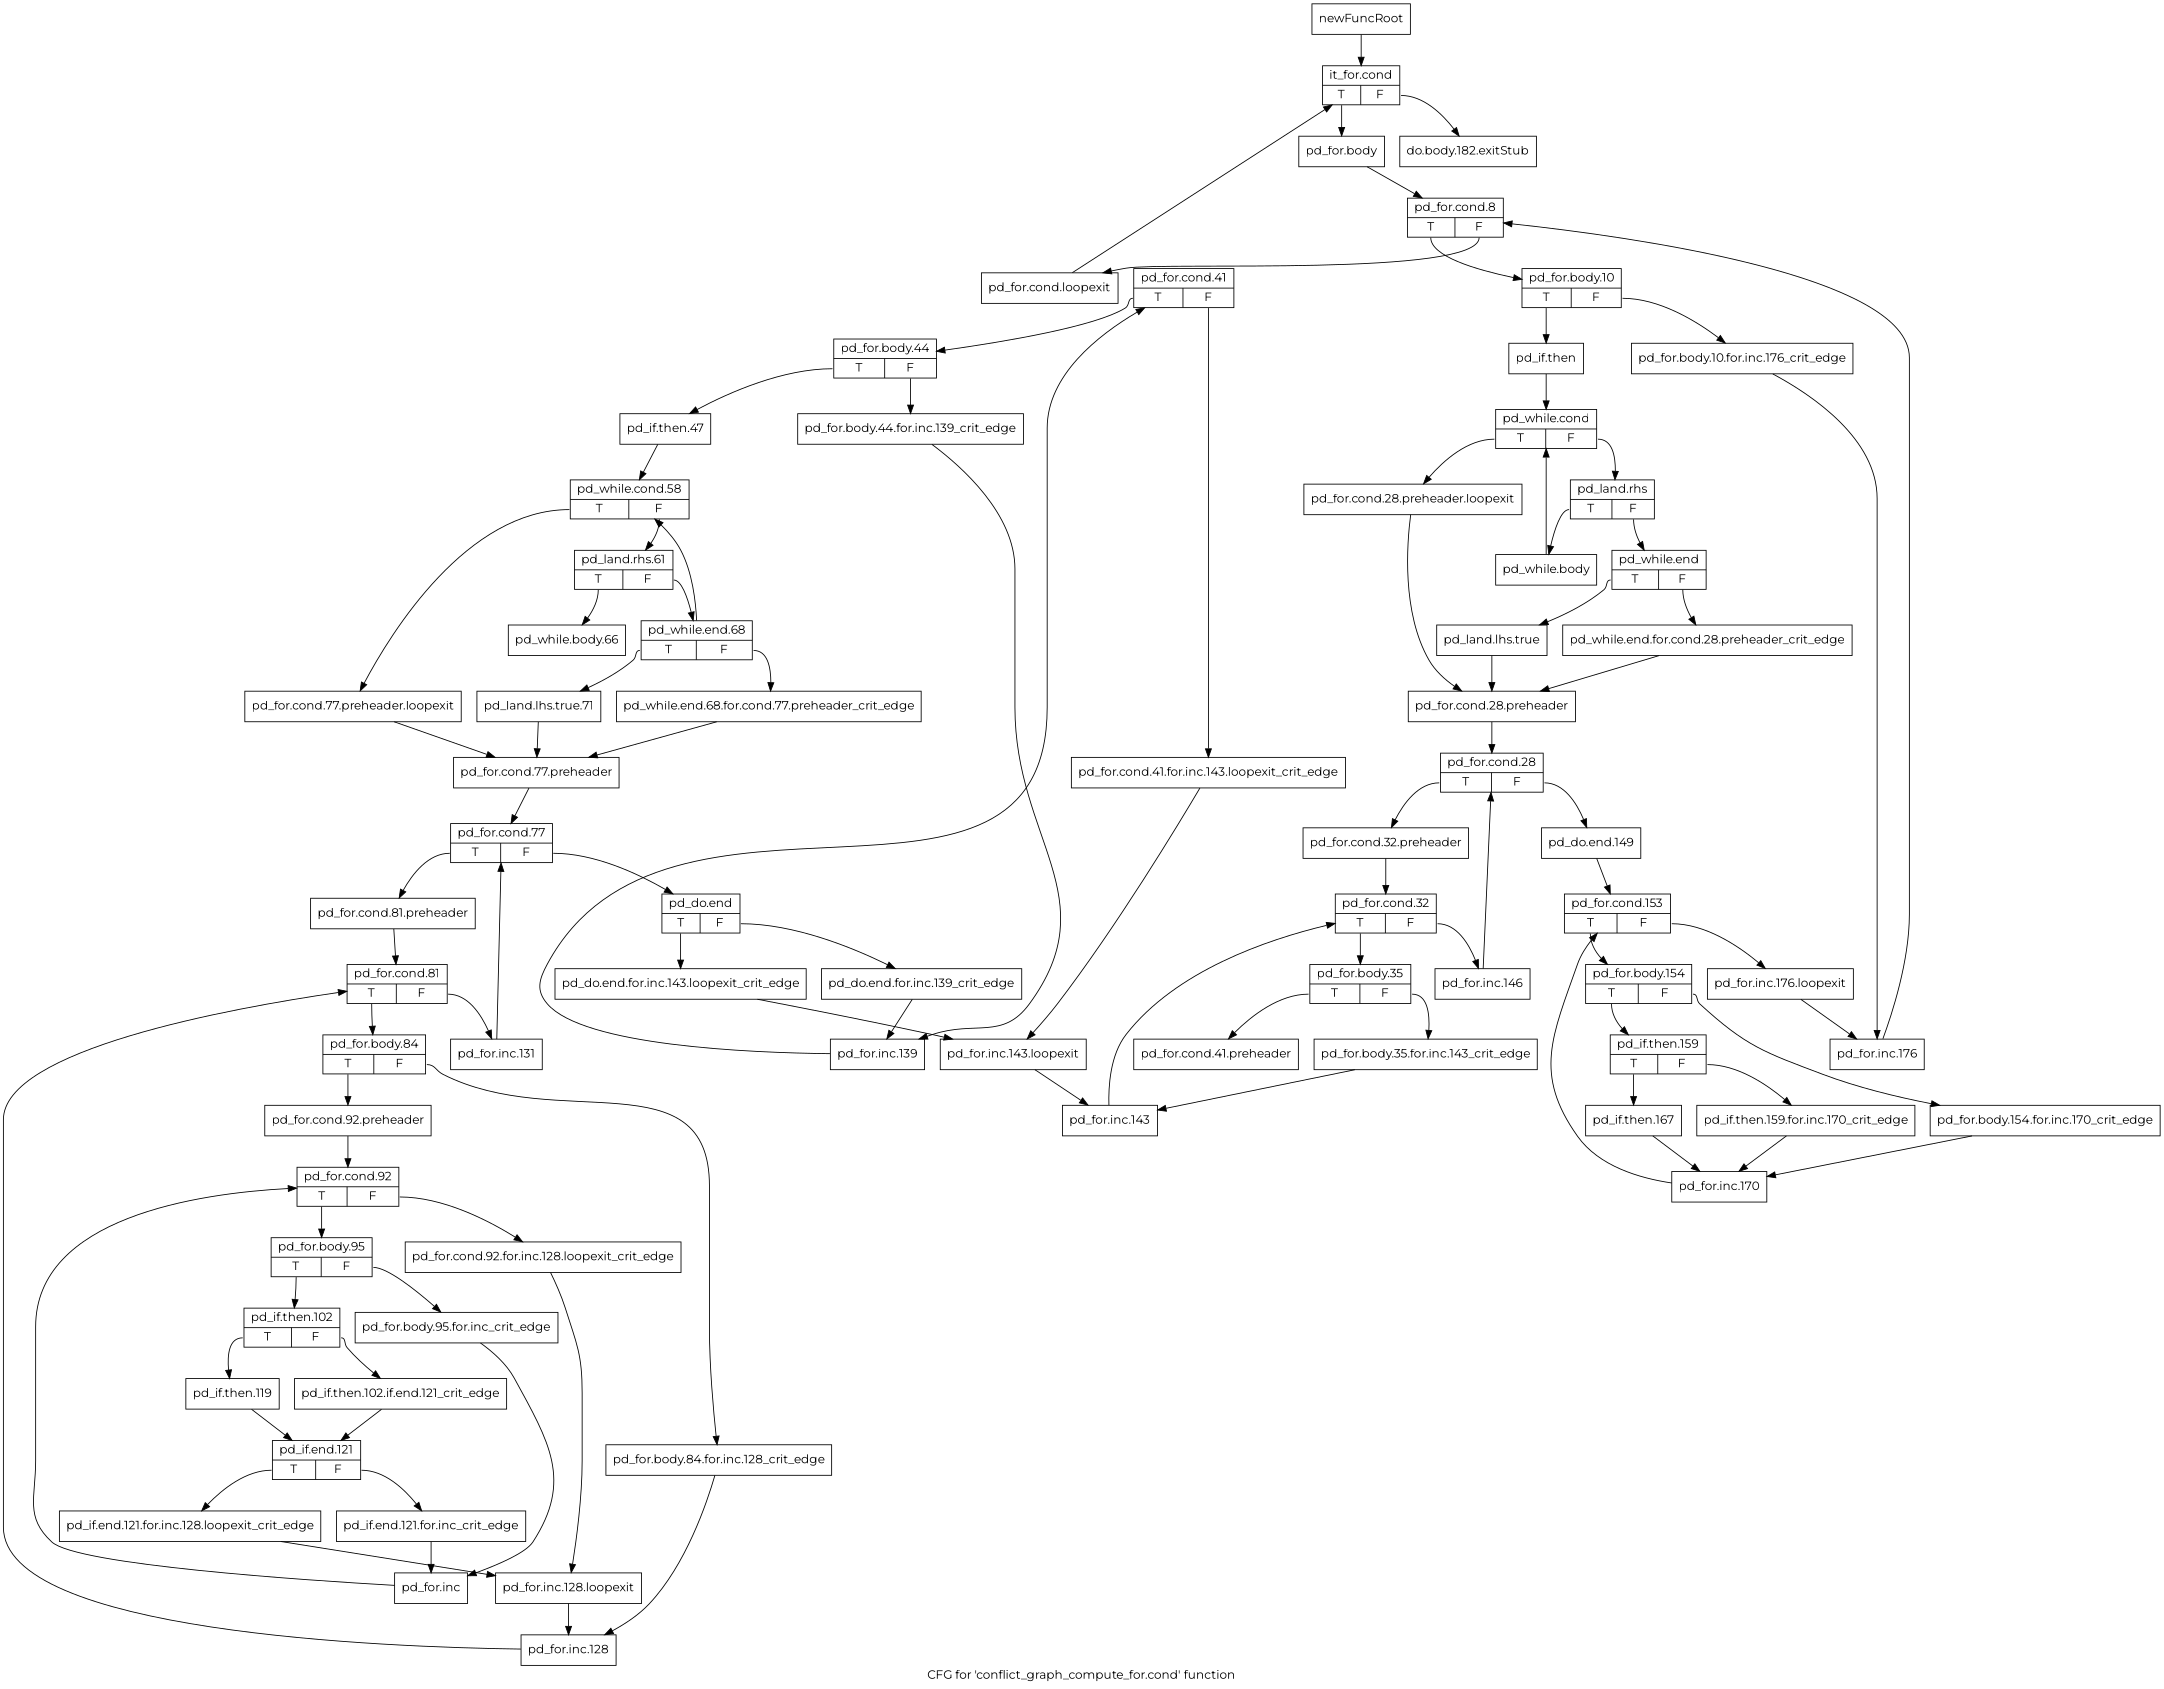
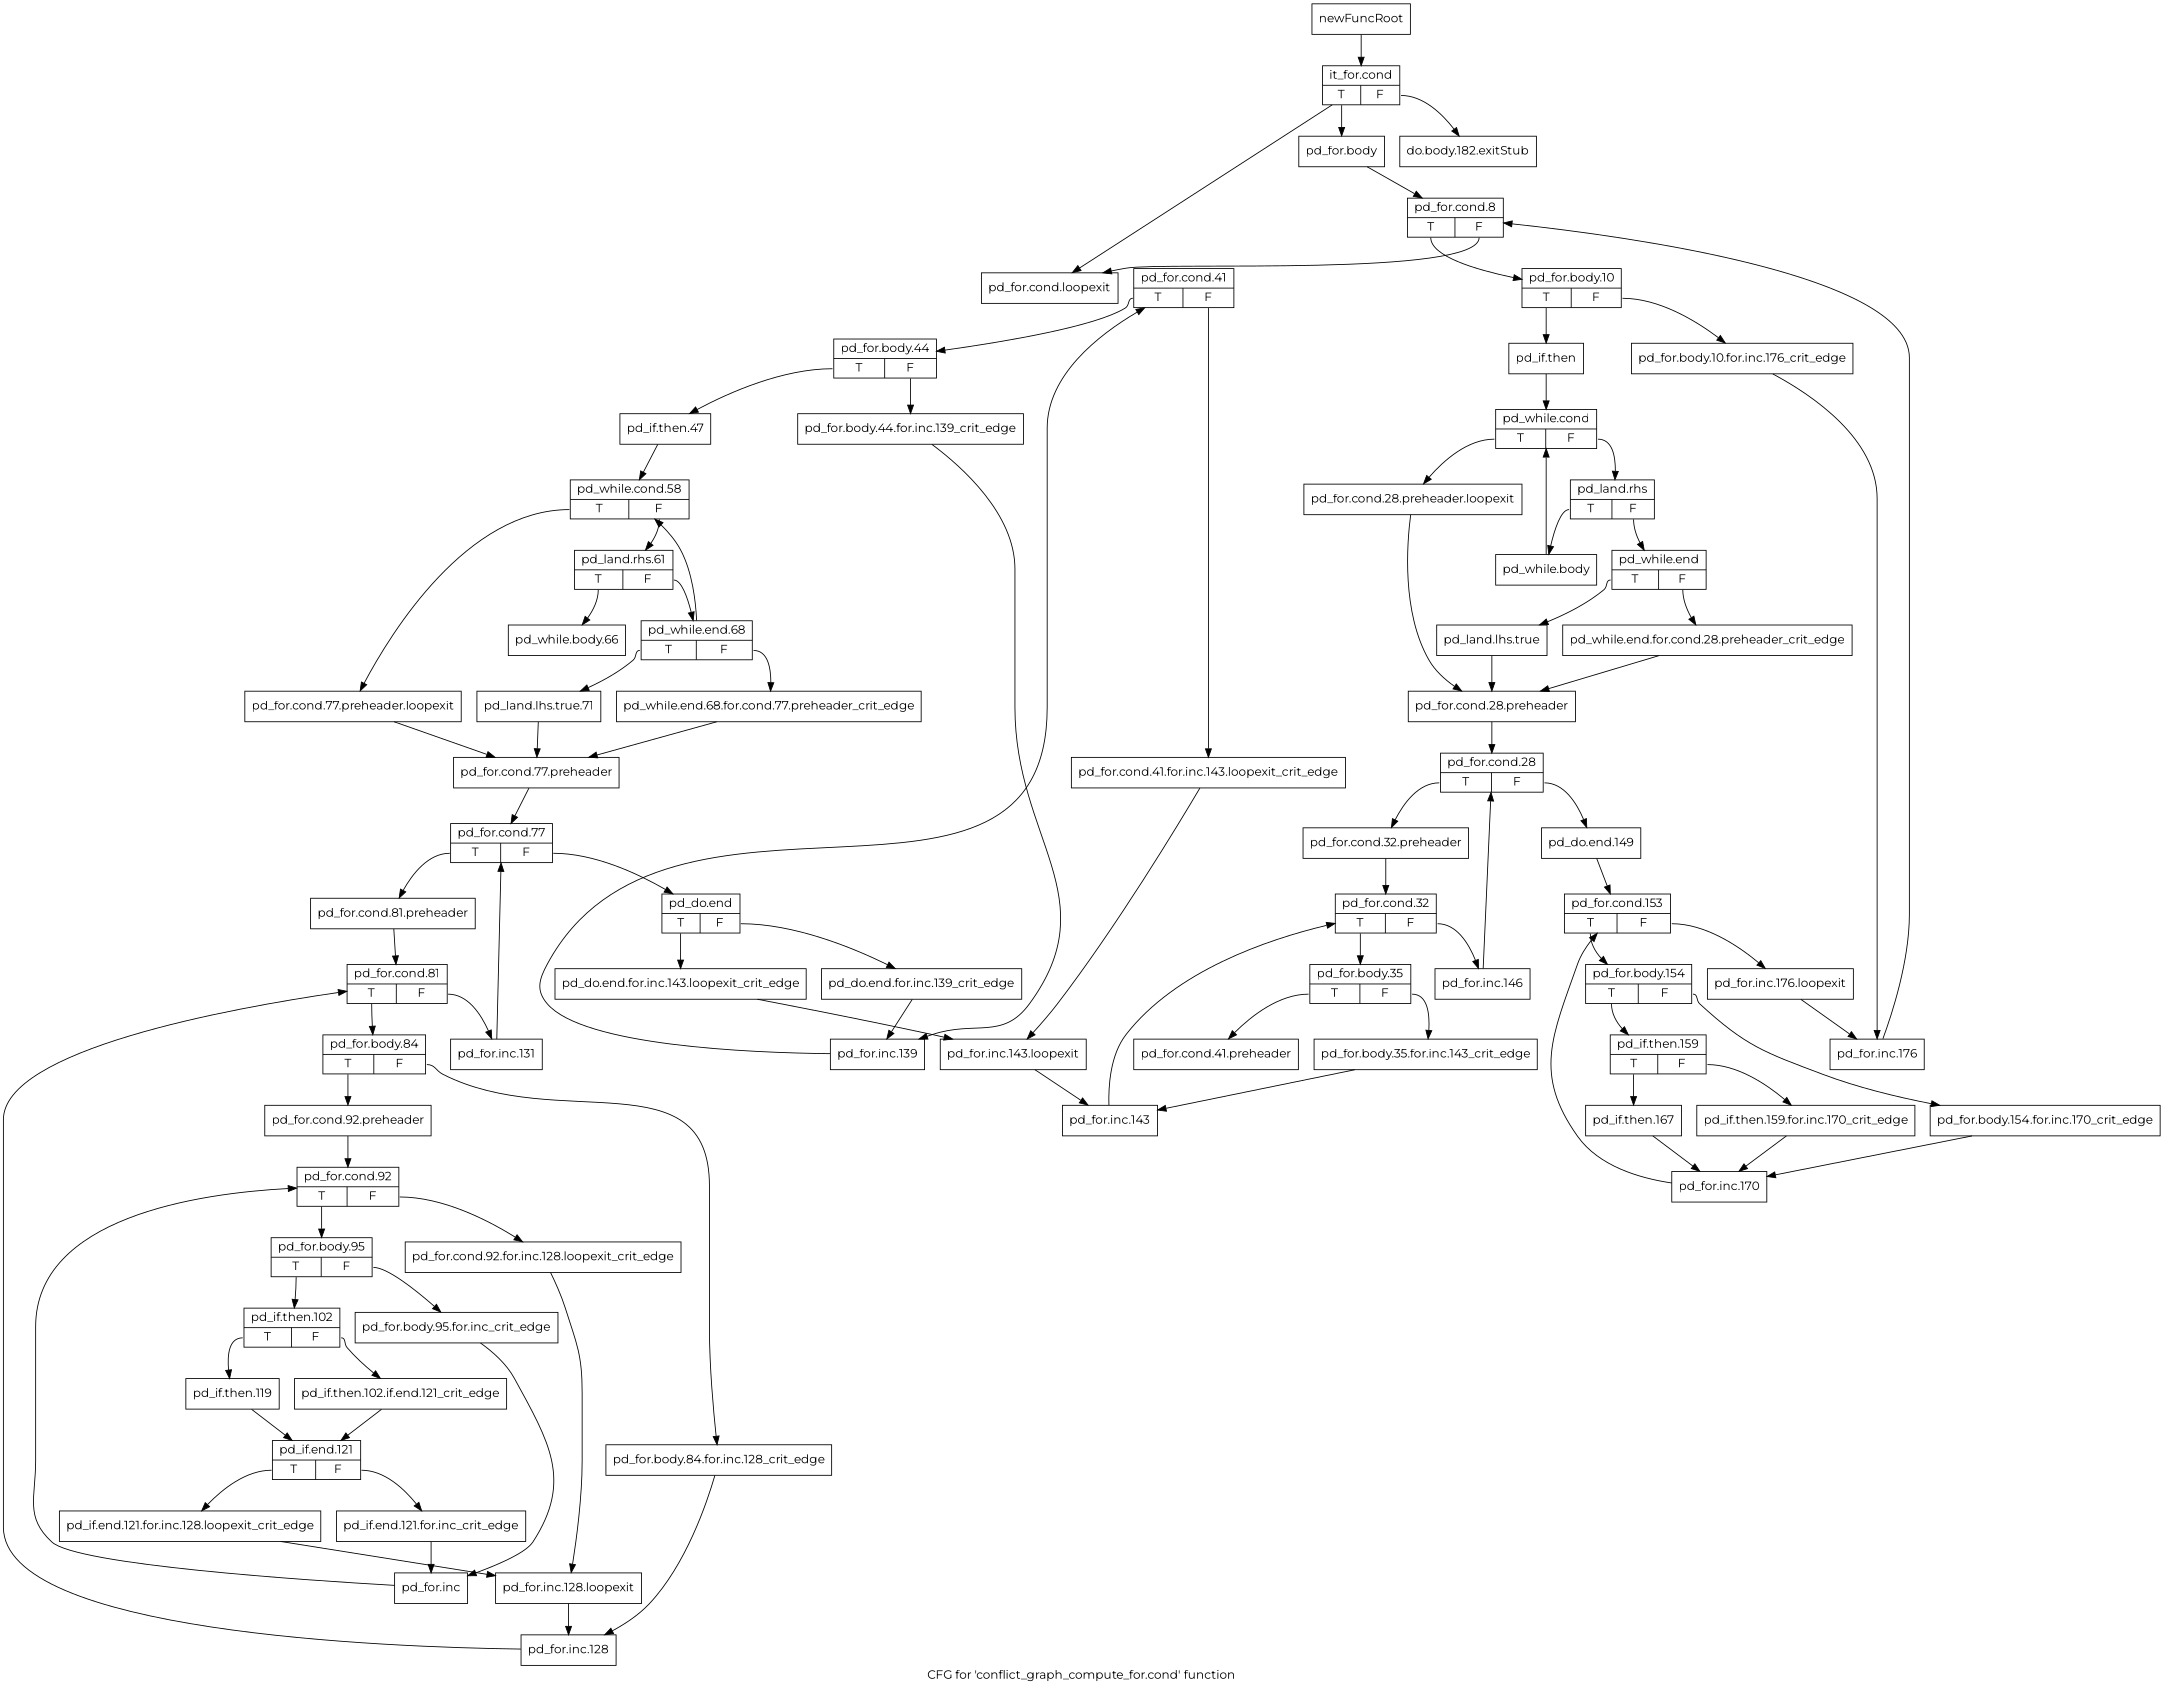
(1199, 191) -> (1206, 186)
